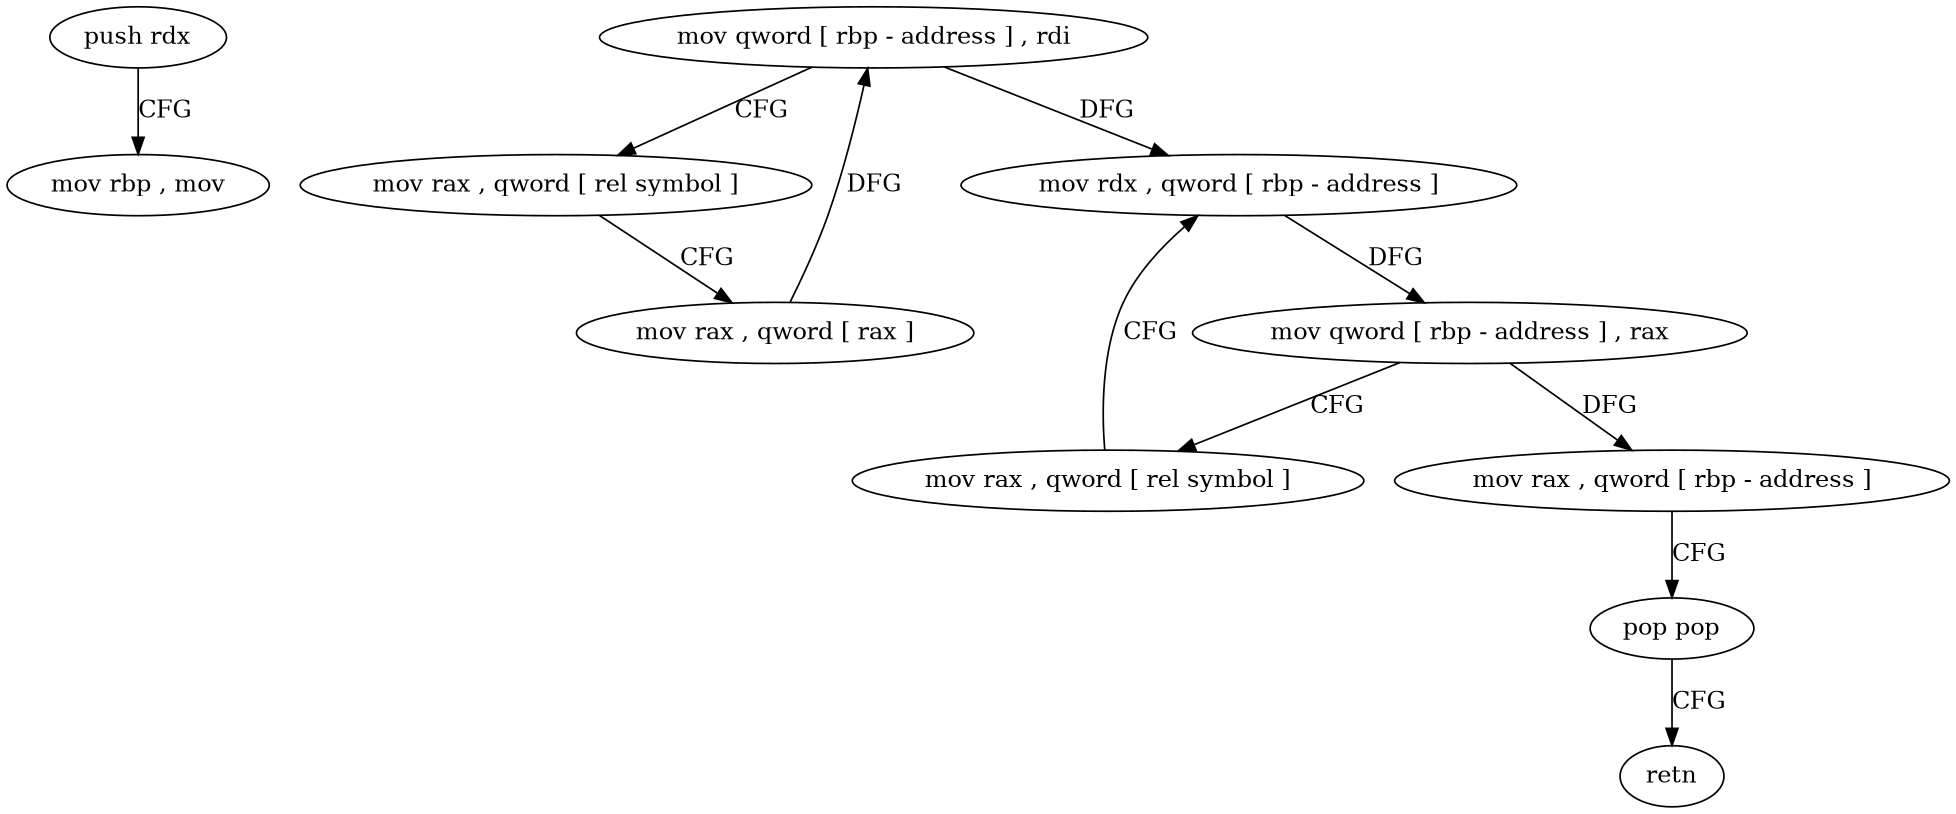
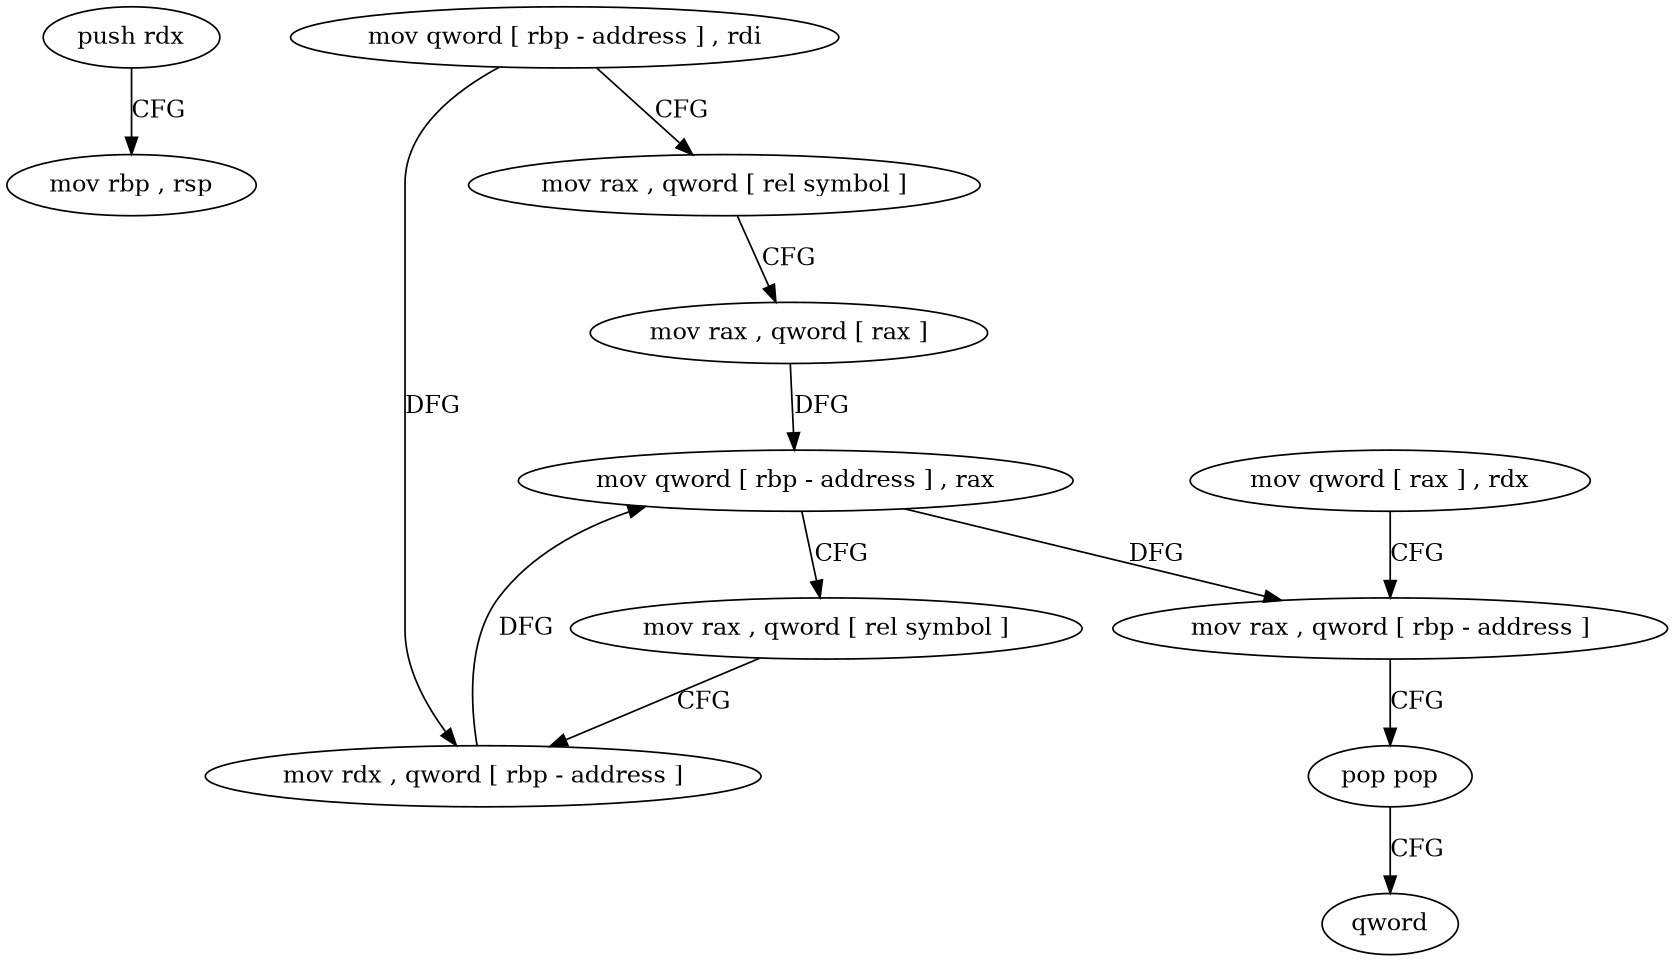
(138, 185) -> (132, 185)
(834, 196) -> (792, 398)
none -> (1390, 481)
(1672, 776) -> (1390, 924)
